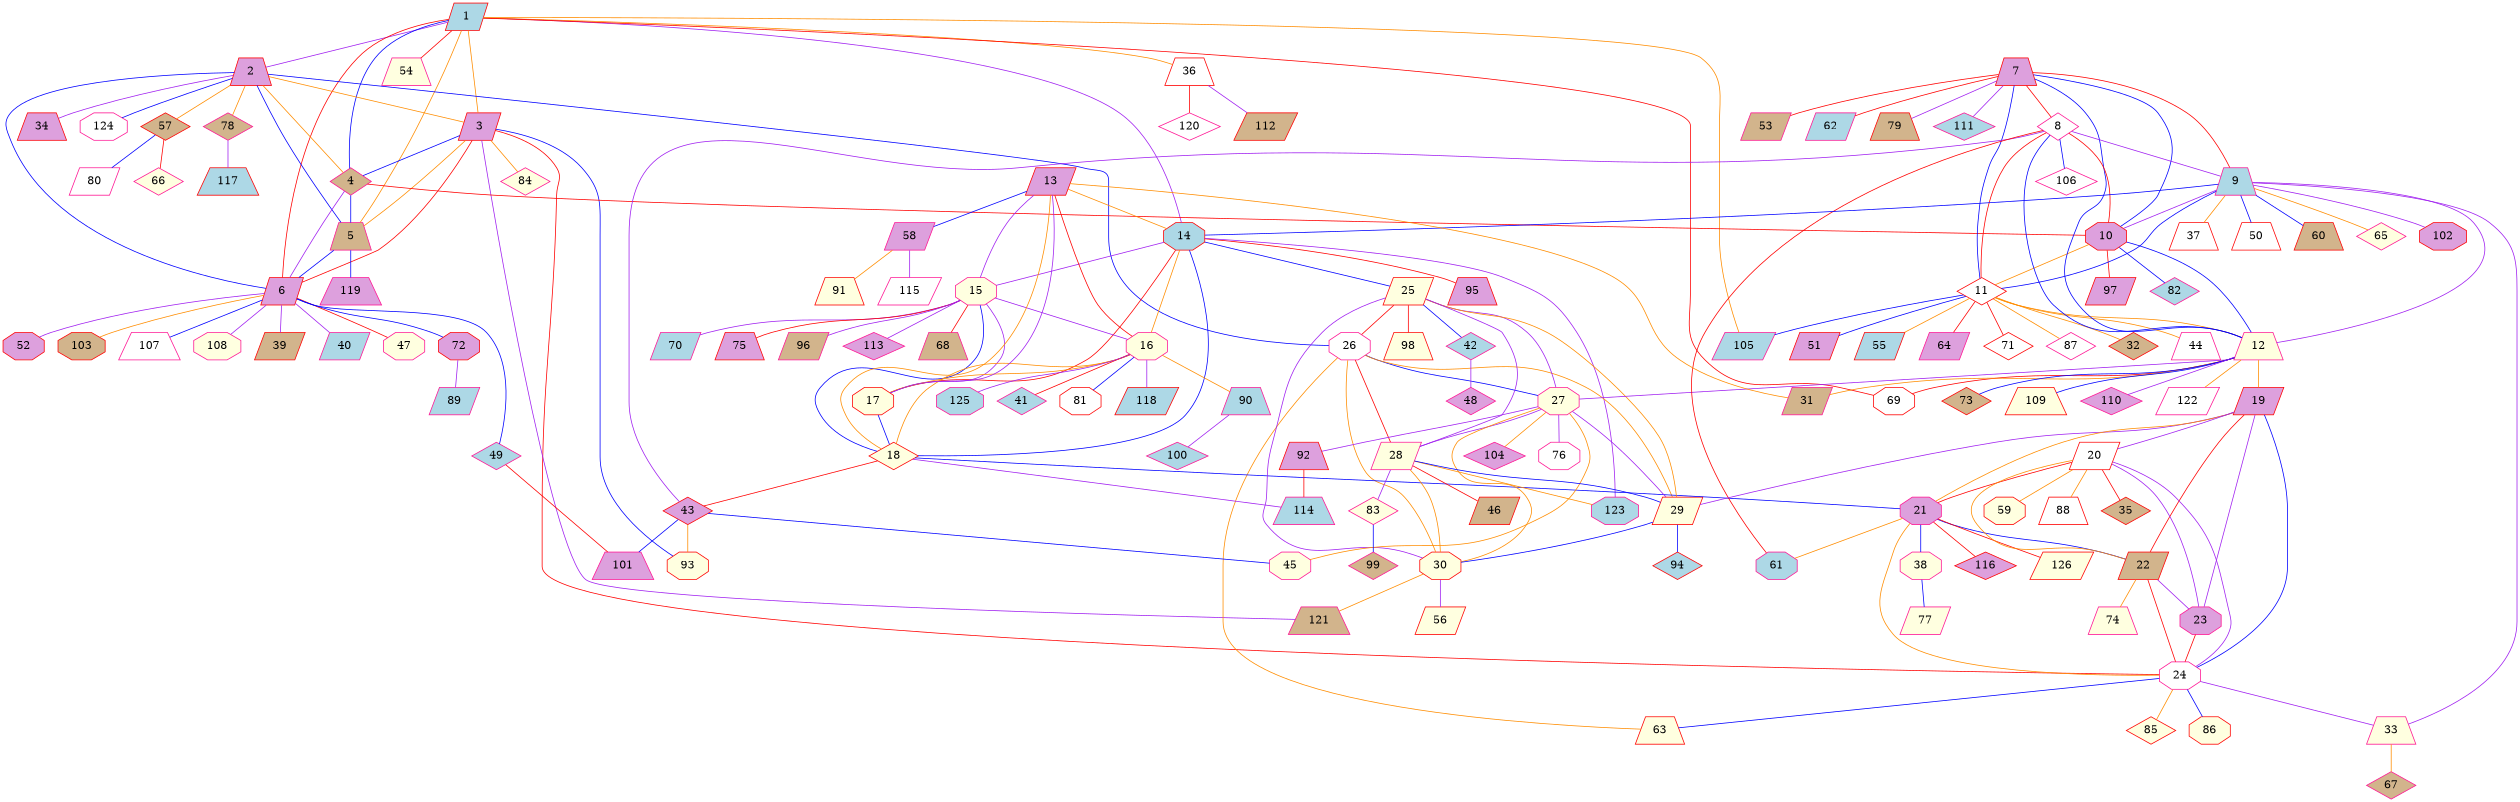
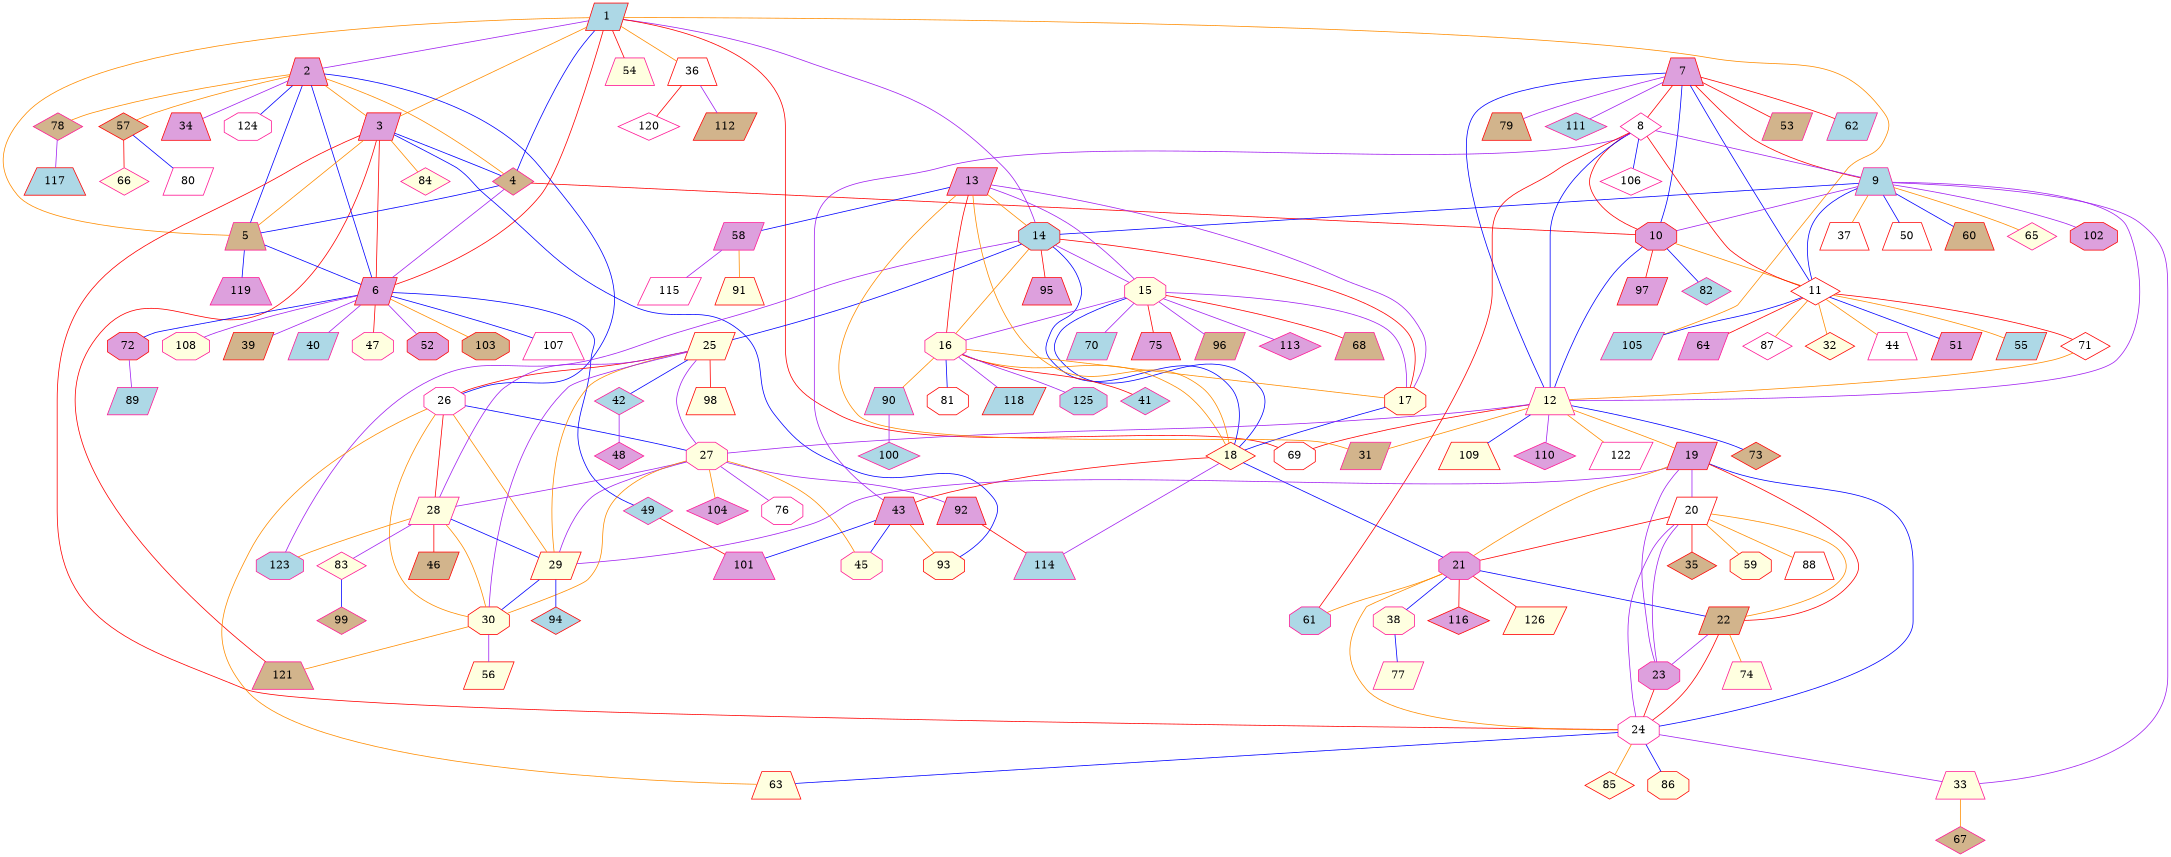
(2125, 318) -> (1822, 386)
(2133, 346) -> (1830, 346)
(688, 511) -> (899, 511)
(714, 597) -> (96, 342)
